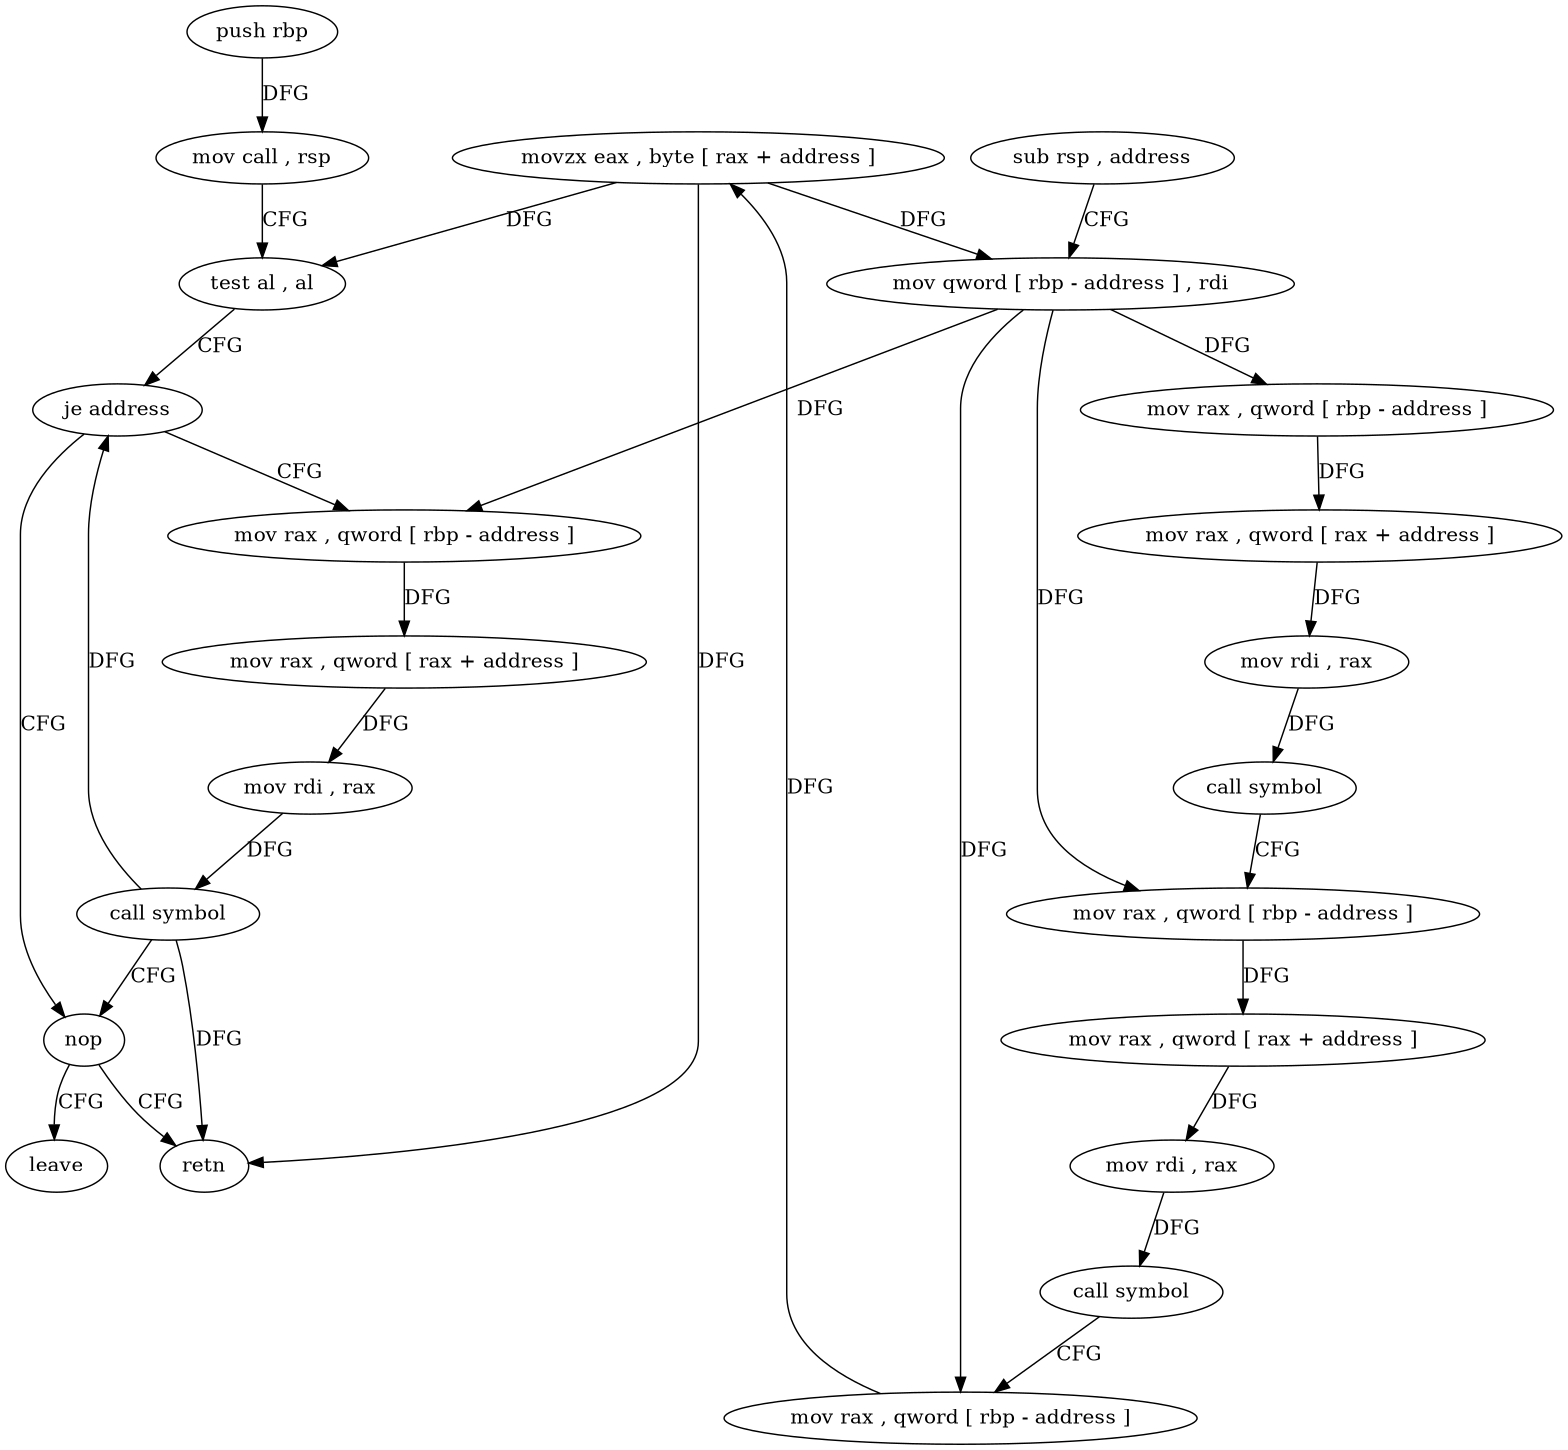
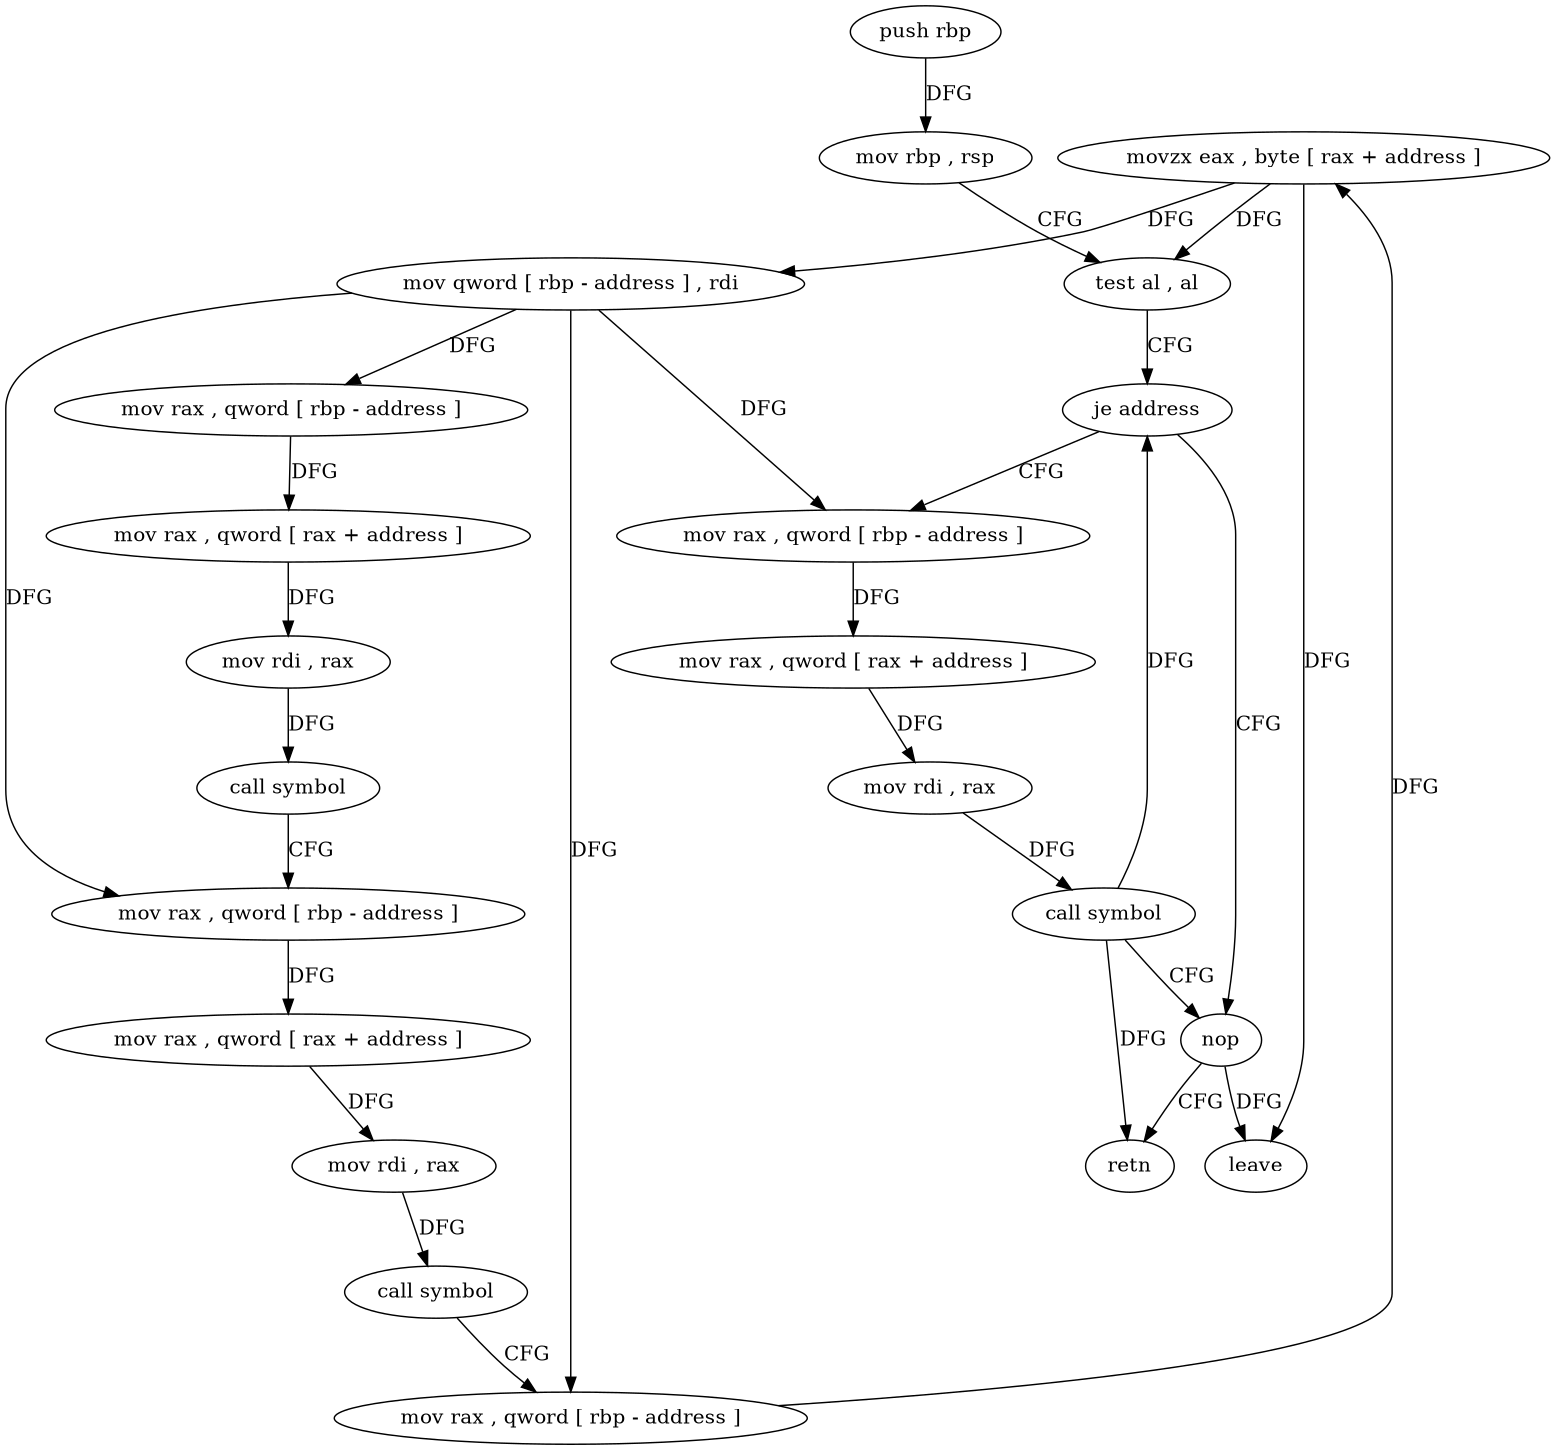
(262, 158) -> (926, 158)
(1103, 158) -> none
(698, 848) -> (1304, 659)
(81, 1103) -> (1260, 1103)
